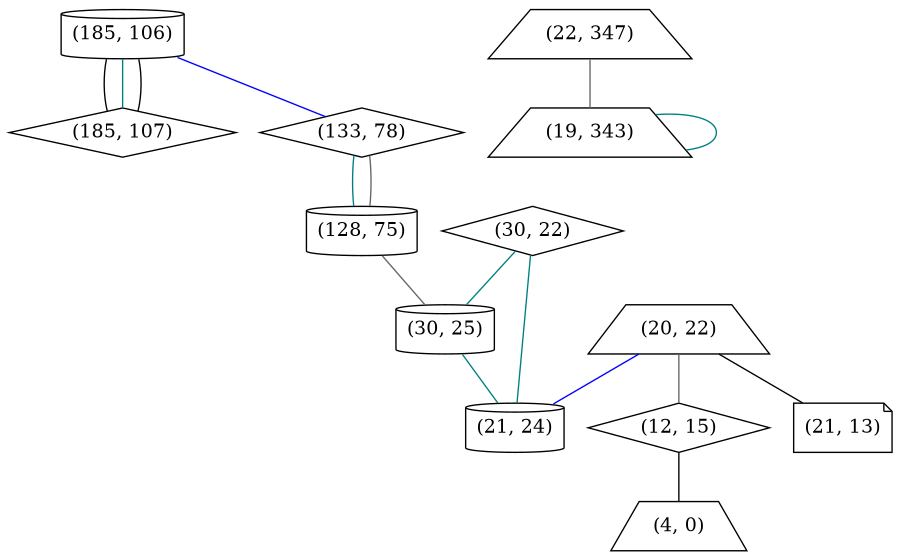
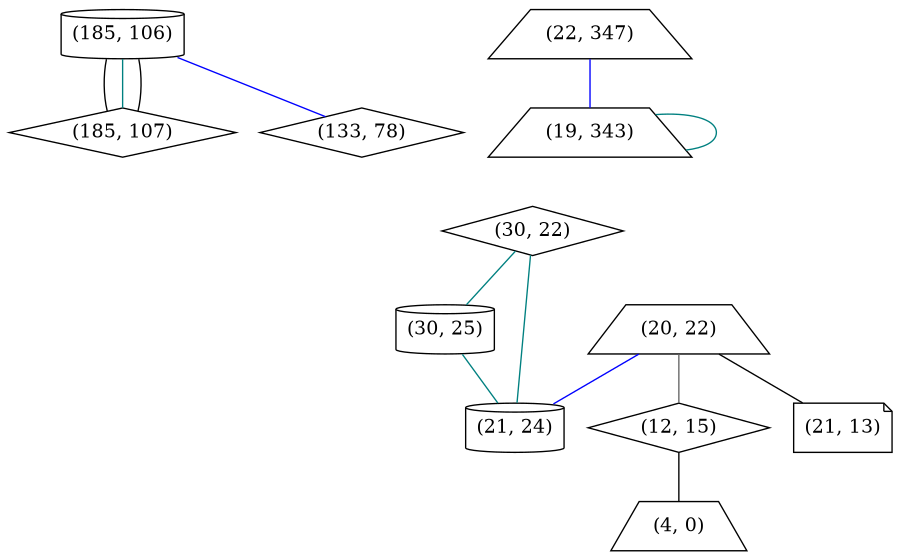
(590, 84) -> (590, 84)
(362, 231) -> none
